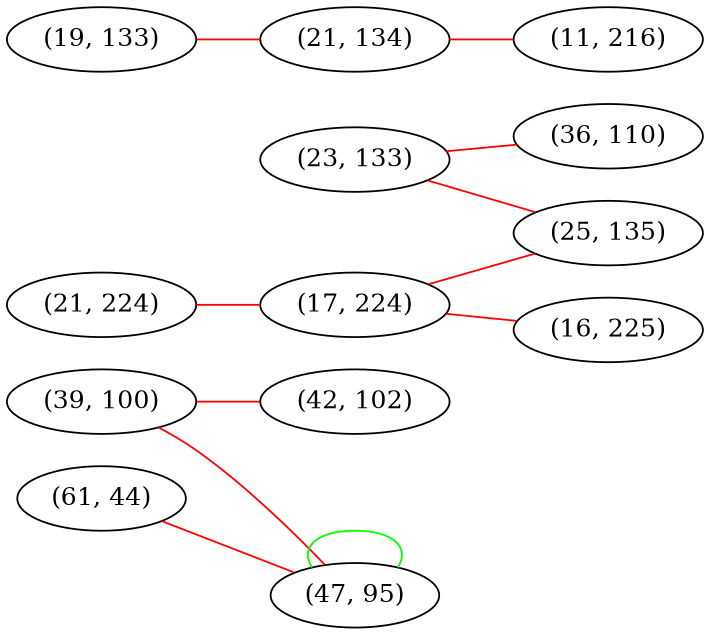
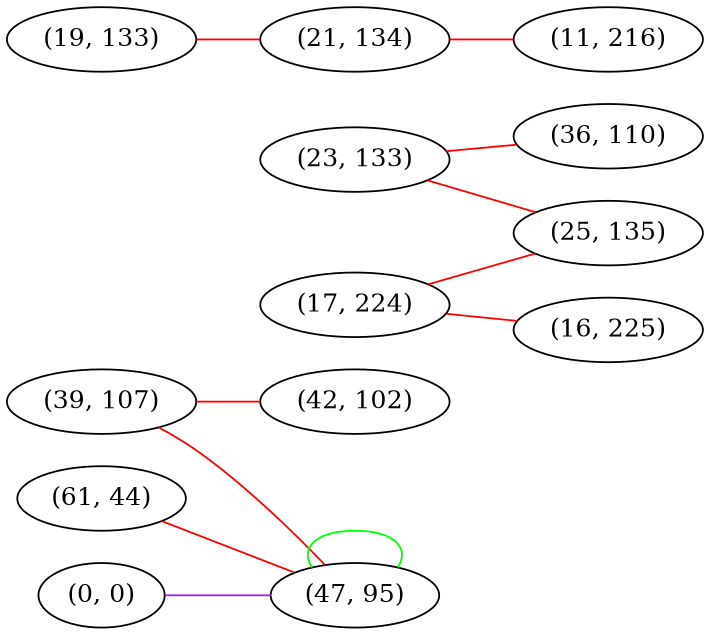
(102, 305) -> none
(102, 402) -> (102, 402)
none -> (102, 595)
